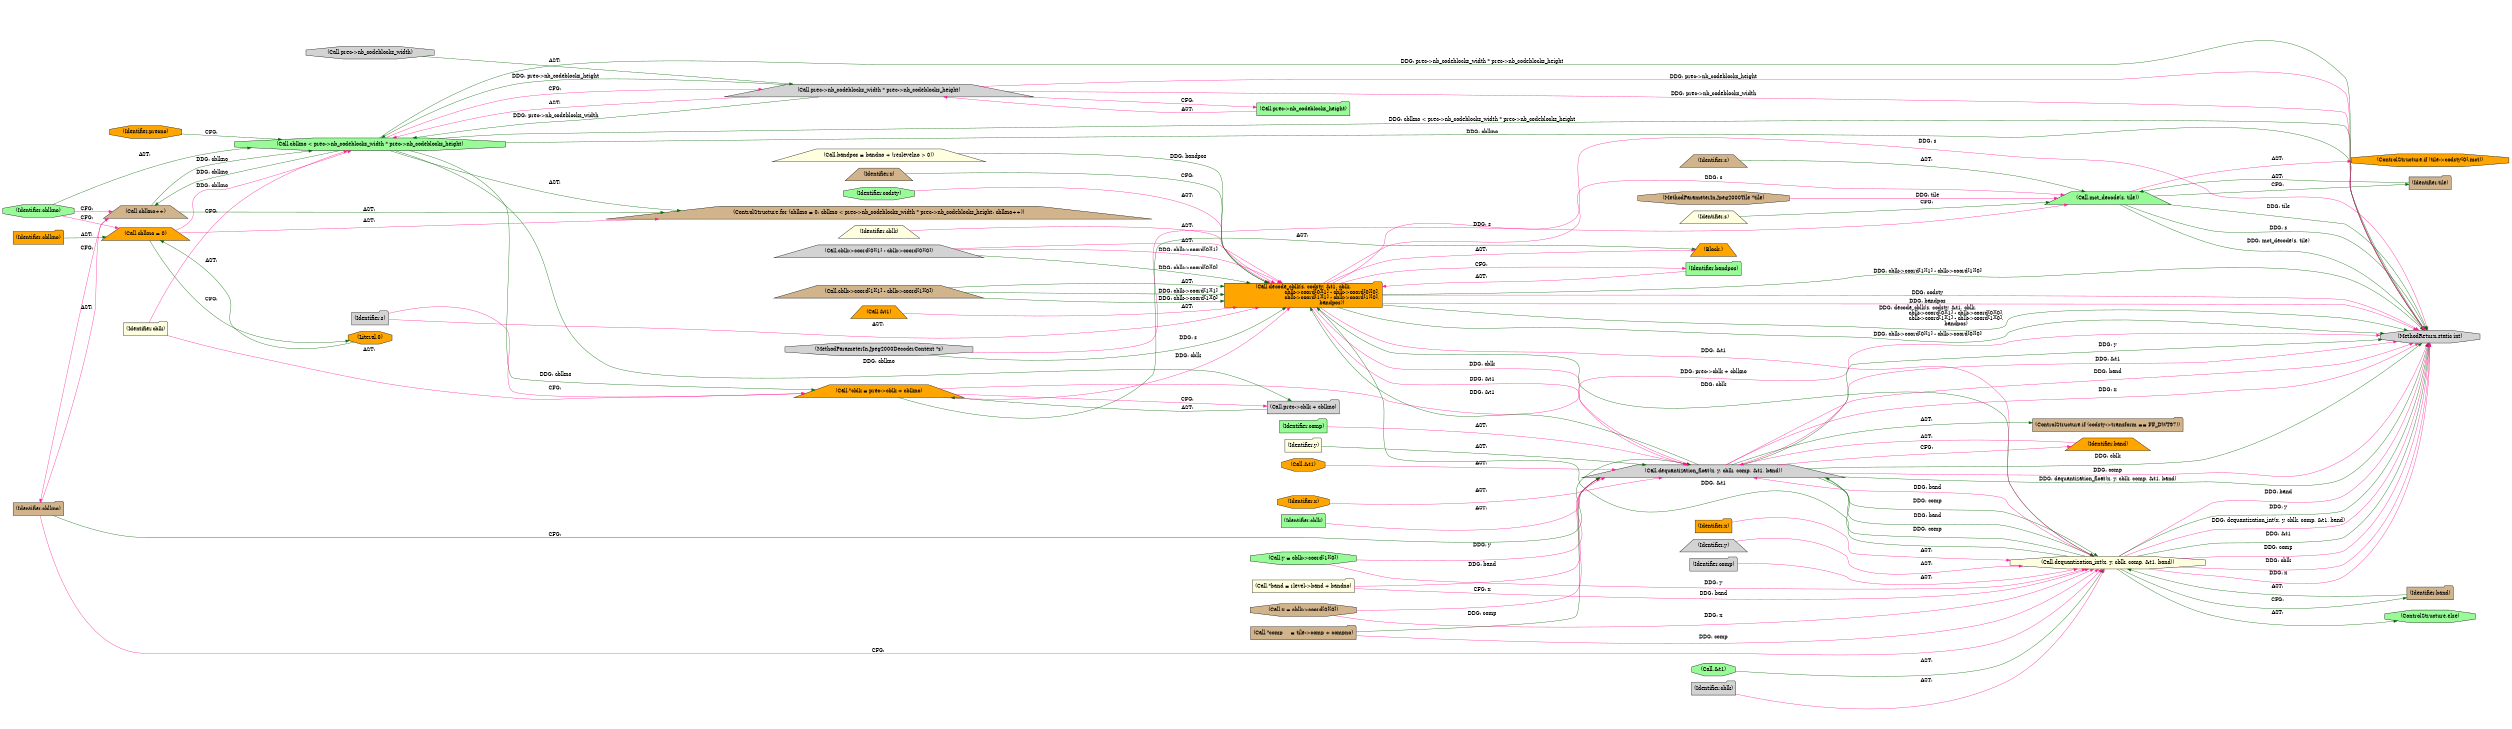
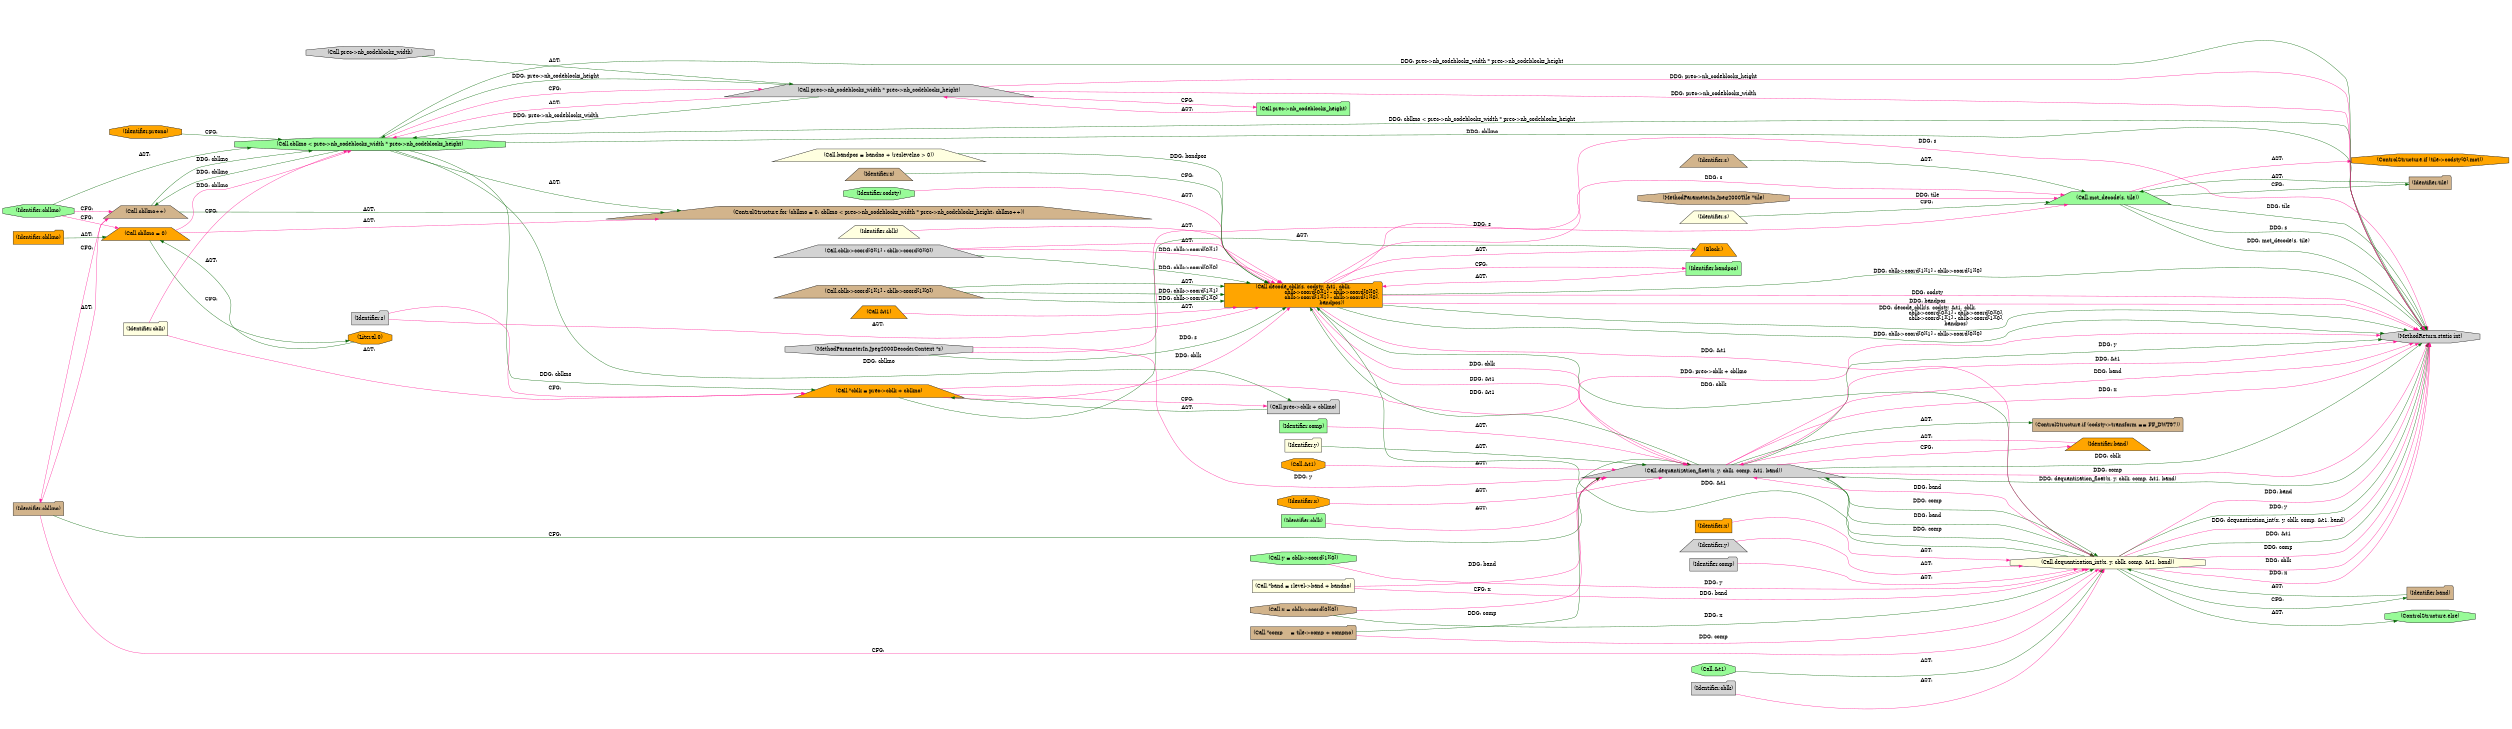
(1507, 559) -> (1248, 484)
(1715, 625) -> (1715, 625)
